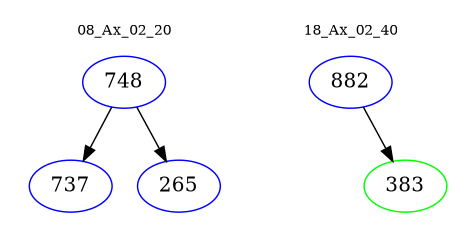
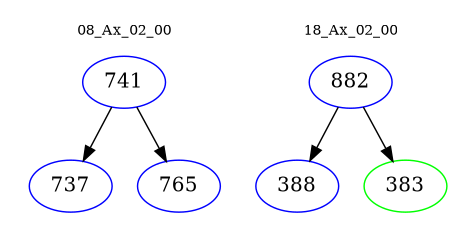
(125, 31) -> (125, 31)
(351, 31) -> (351, 31)
(124, 82) -> (124, 82)
(179, 186) -> (179, 186)
none -> (297, 186)
